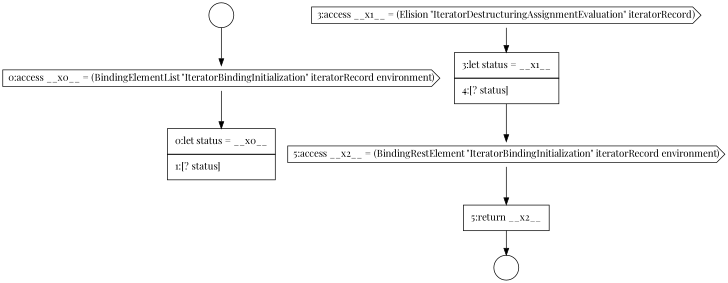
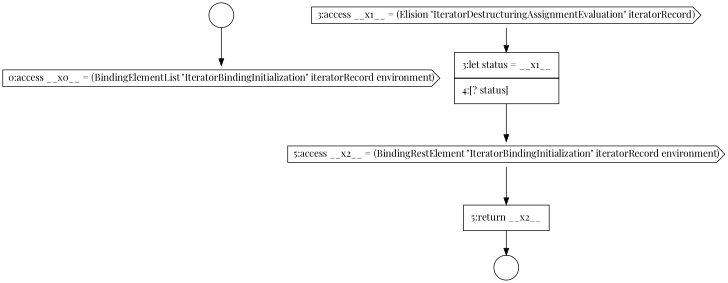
(221, 154) -> none
